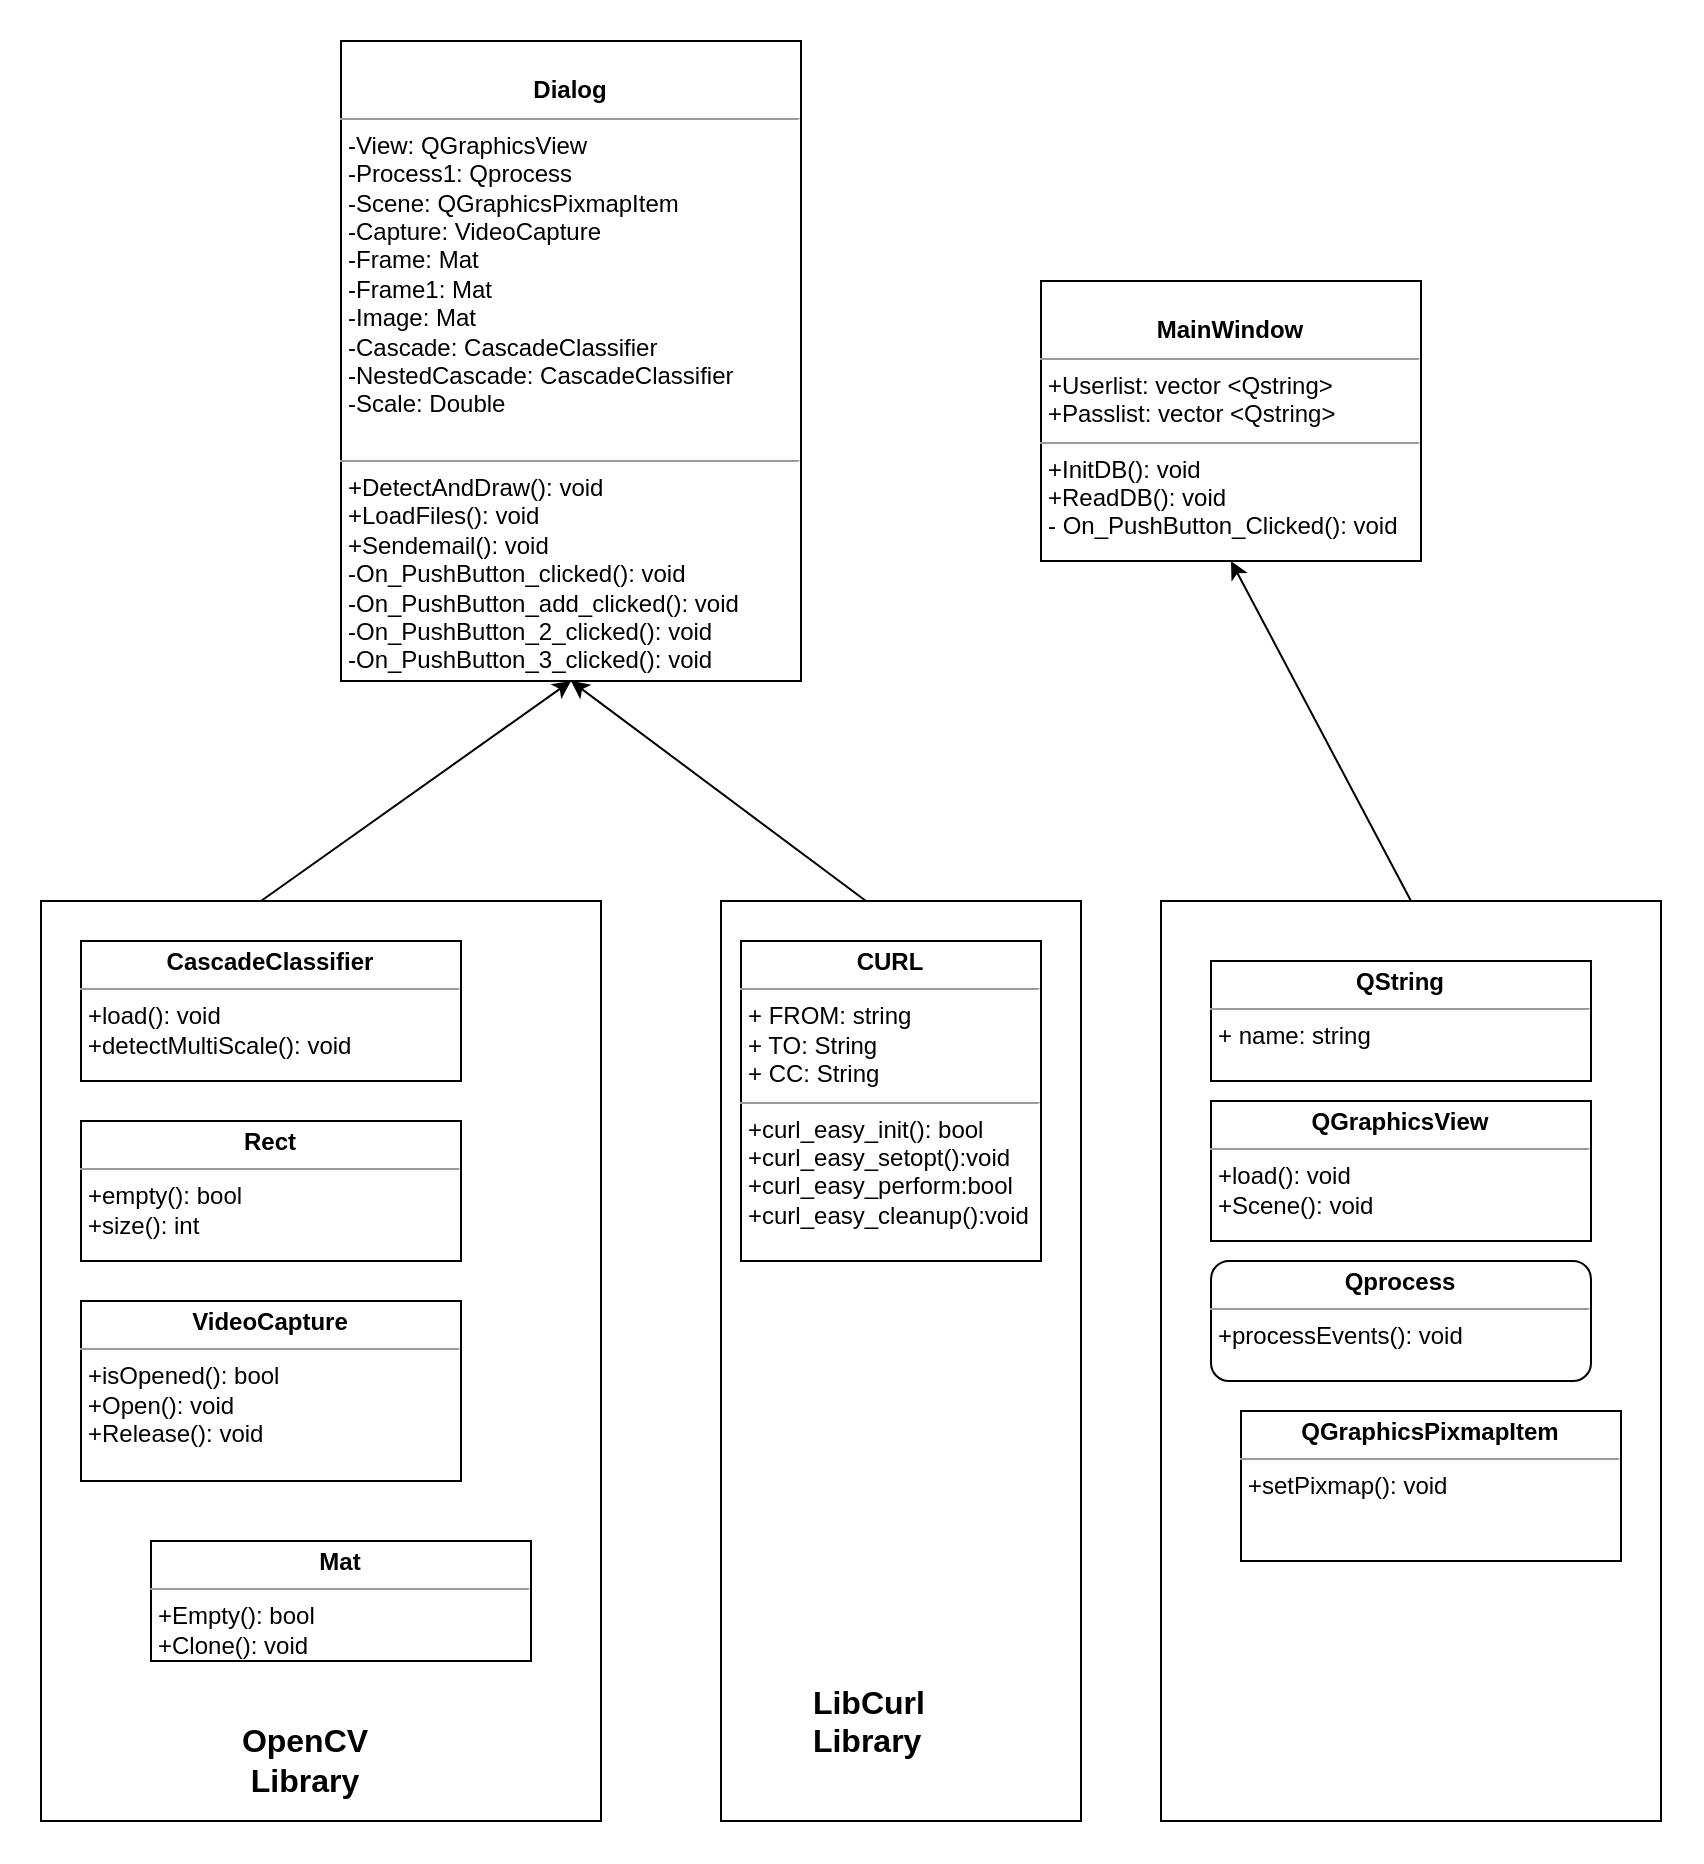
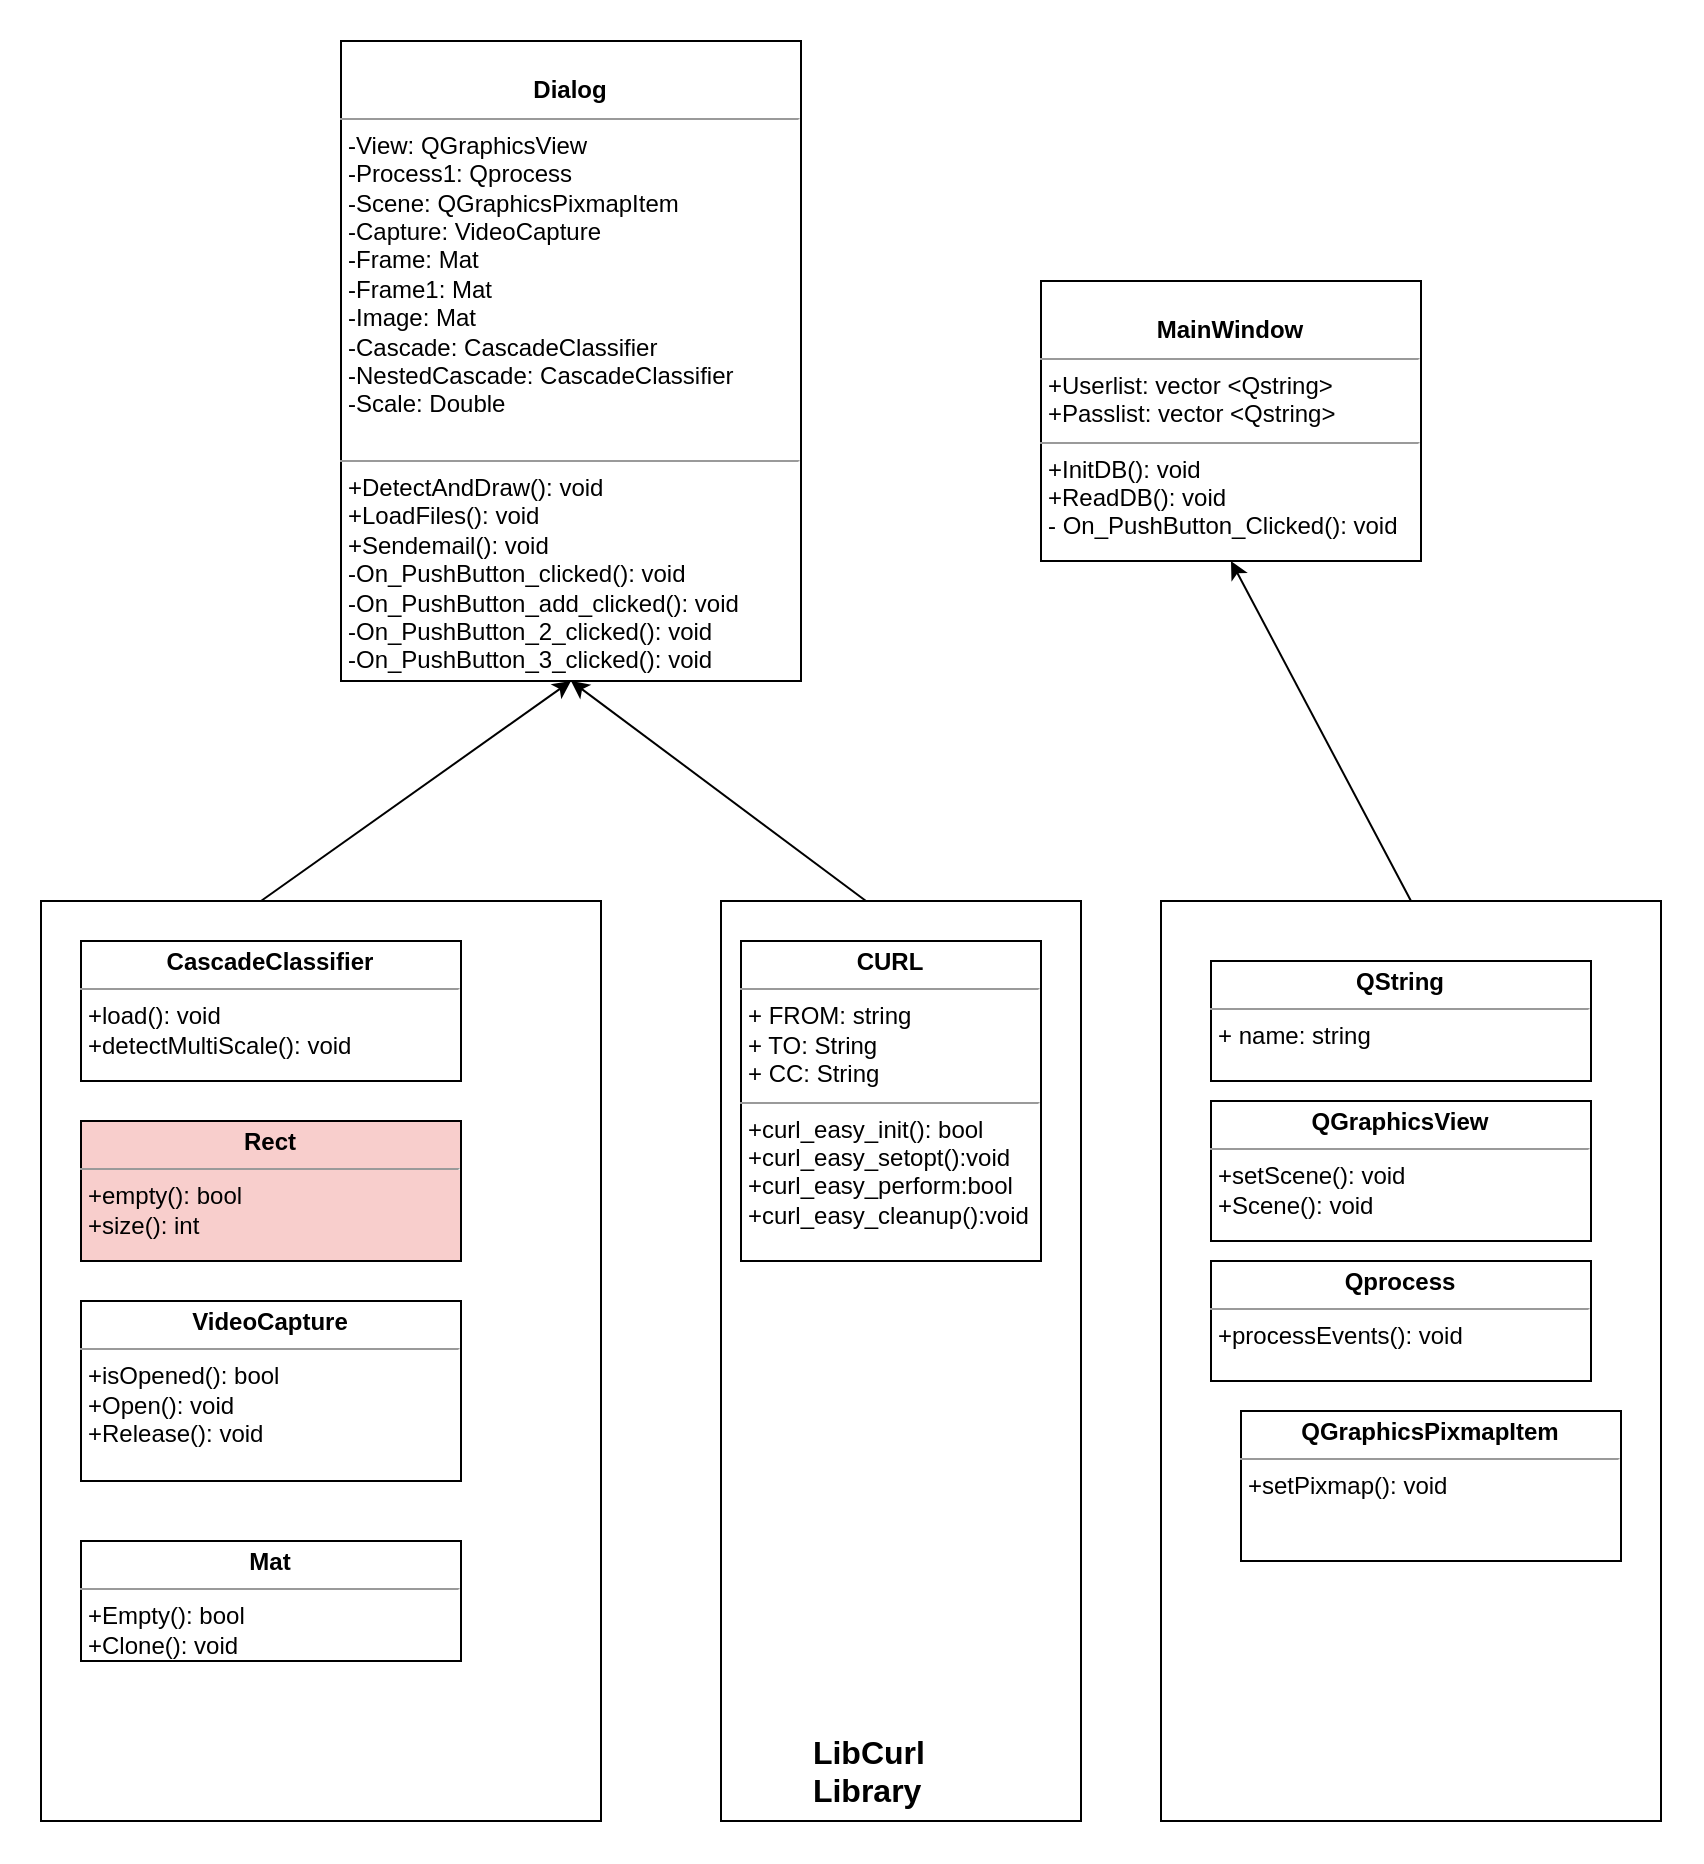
(1296, 1144) -> (1316, 1144)
(271, 1191) -> (271, 1191)
(1401, 1321) -> (1401, 1321)
(341, 1601) -> (271, 1601)
(911, 1701) -> (911, 1751)
(306, 1761) -> none
